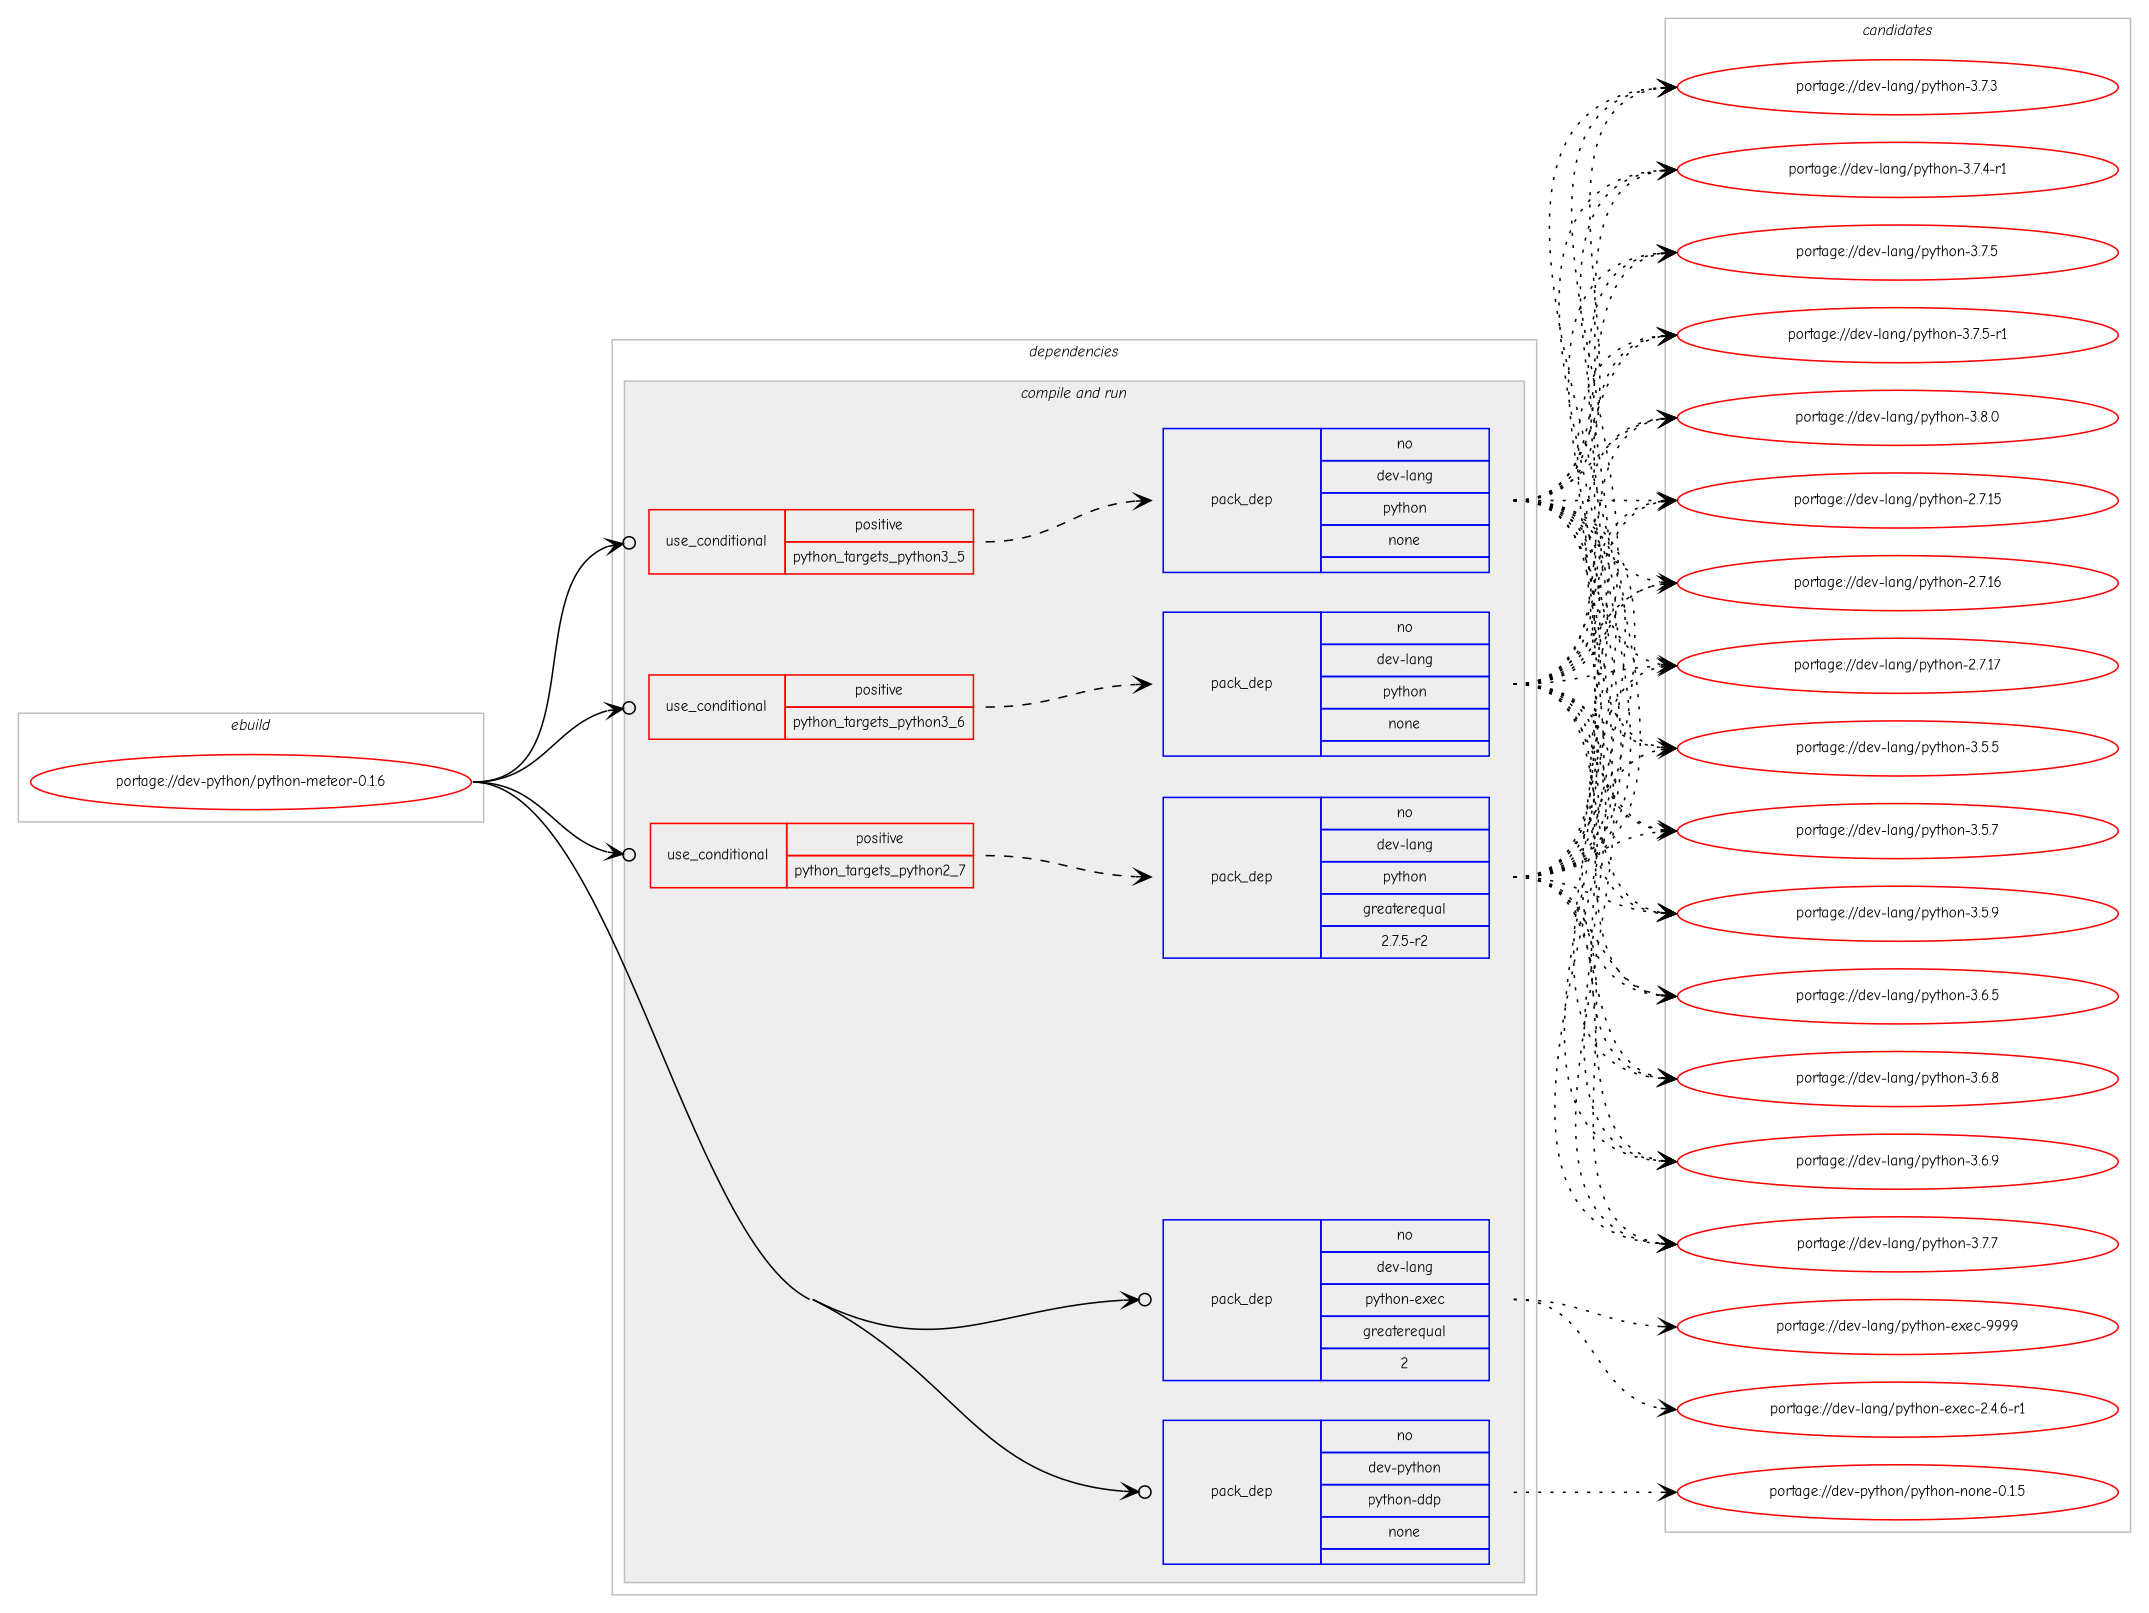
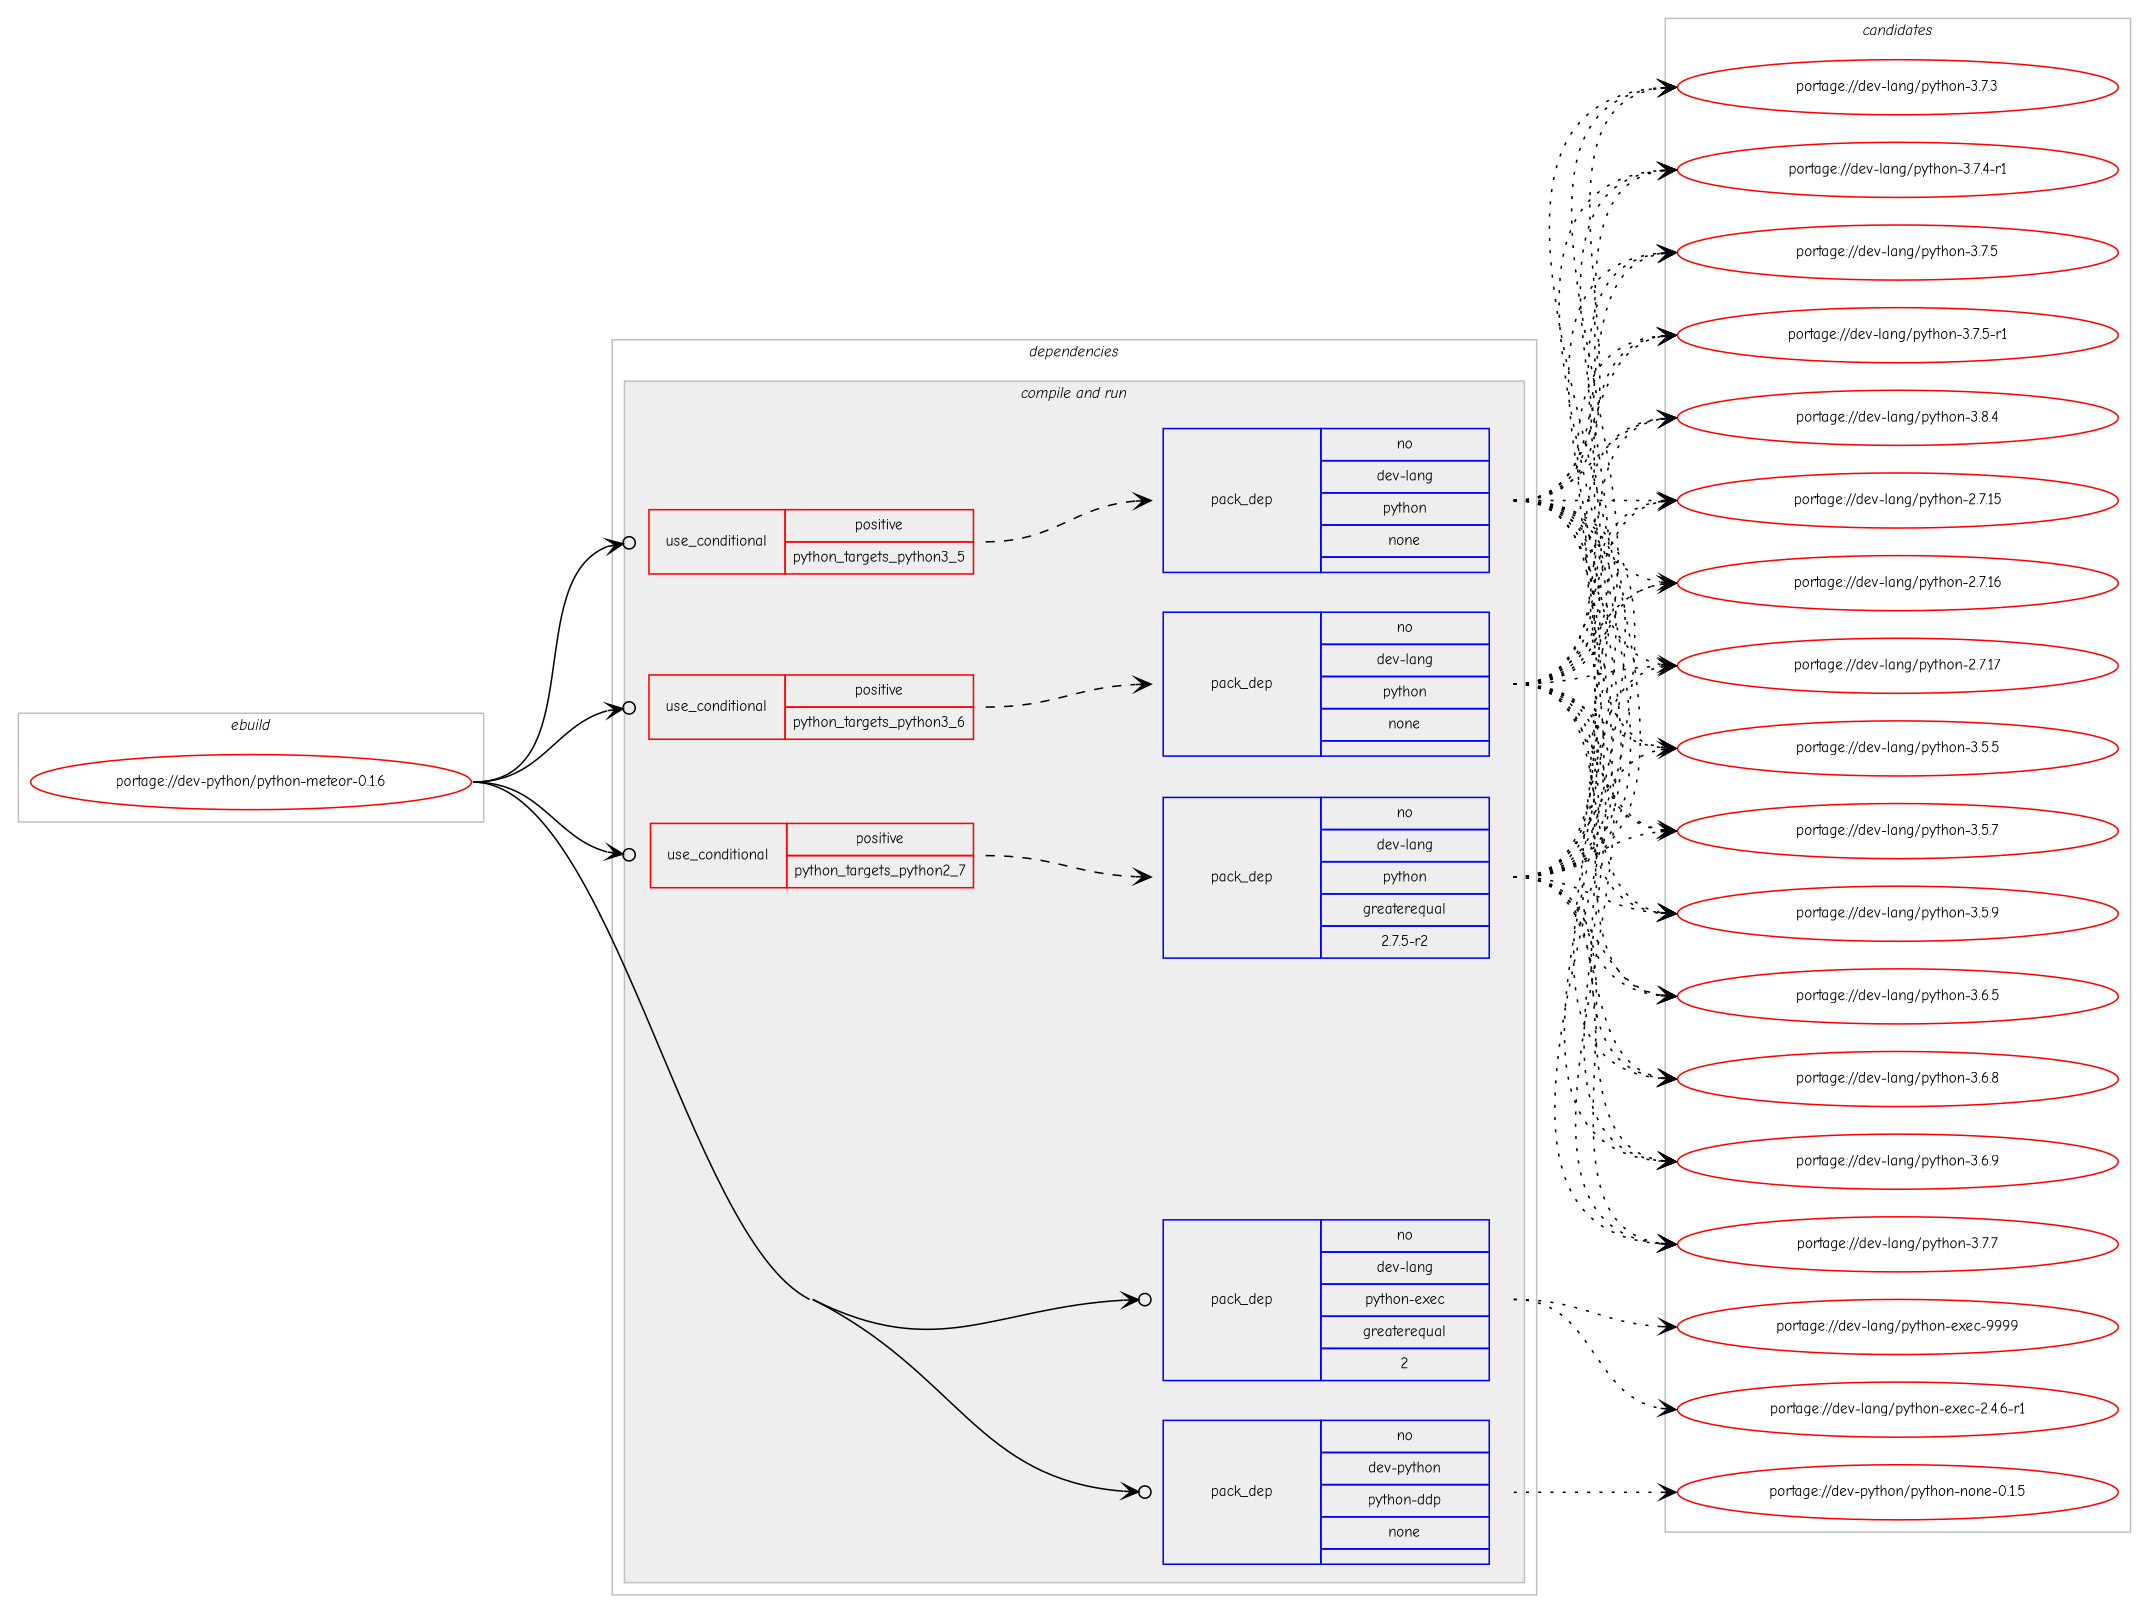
(1898, 418) -> (1898, 418)
